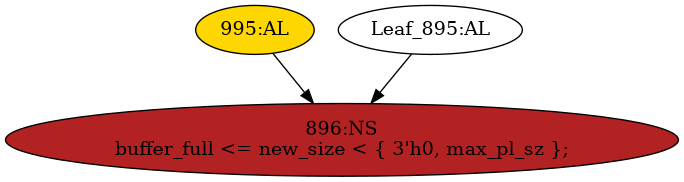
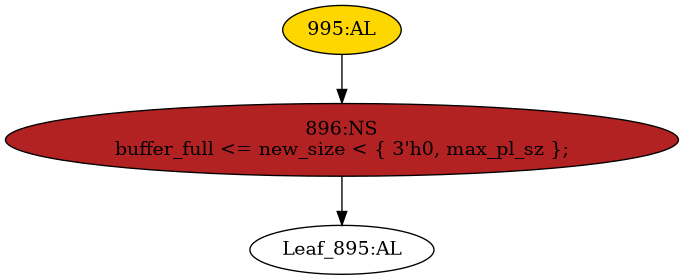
(396, 73) -> (342, 194)
